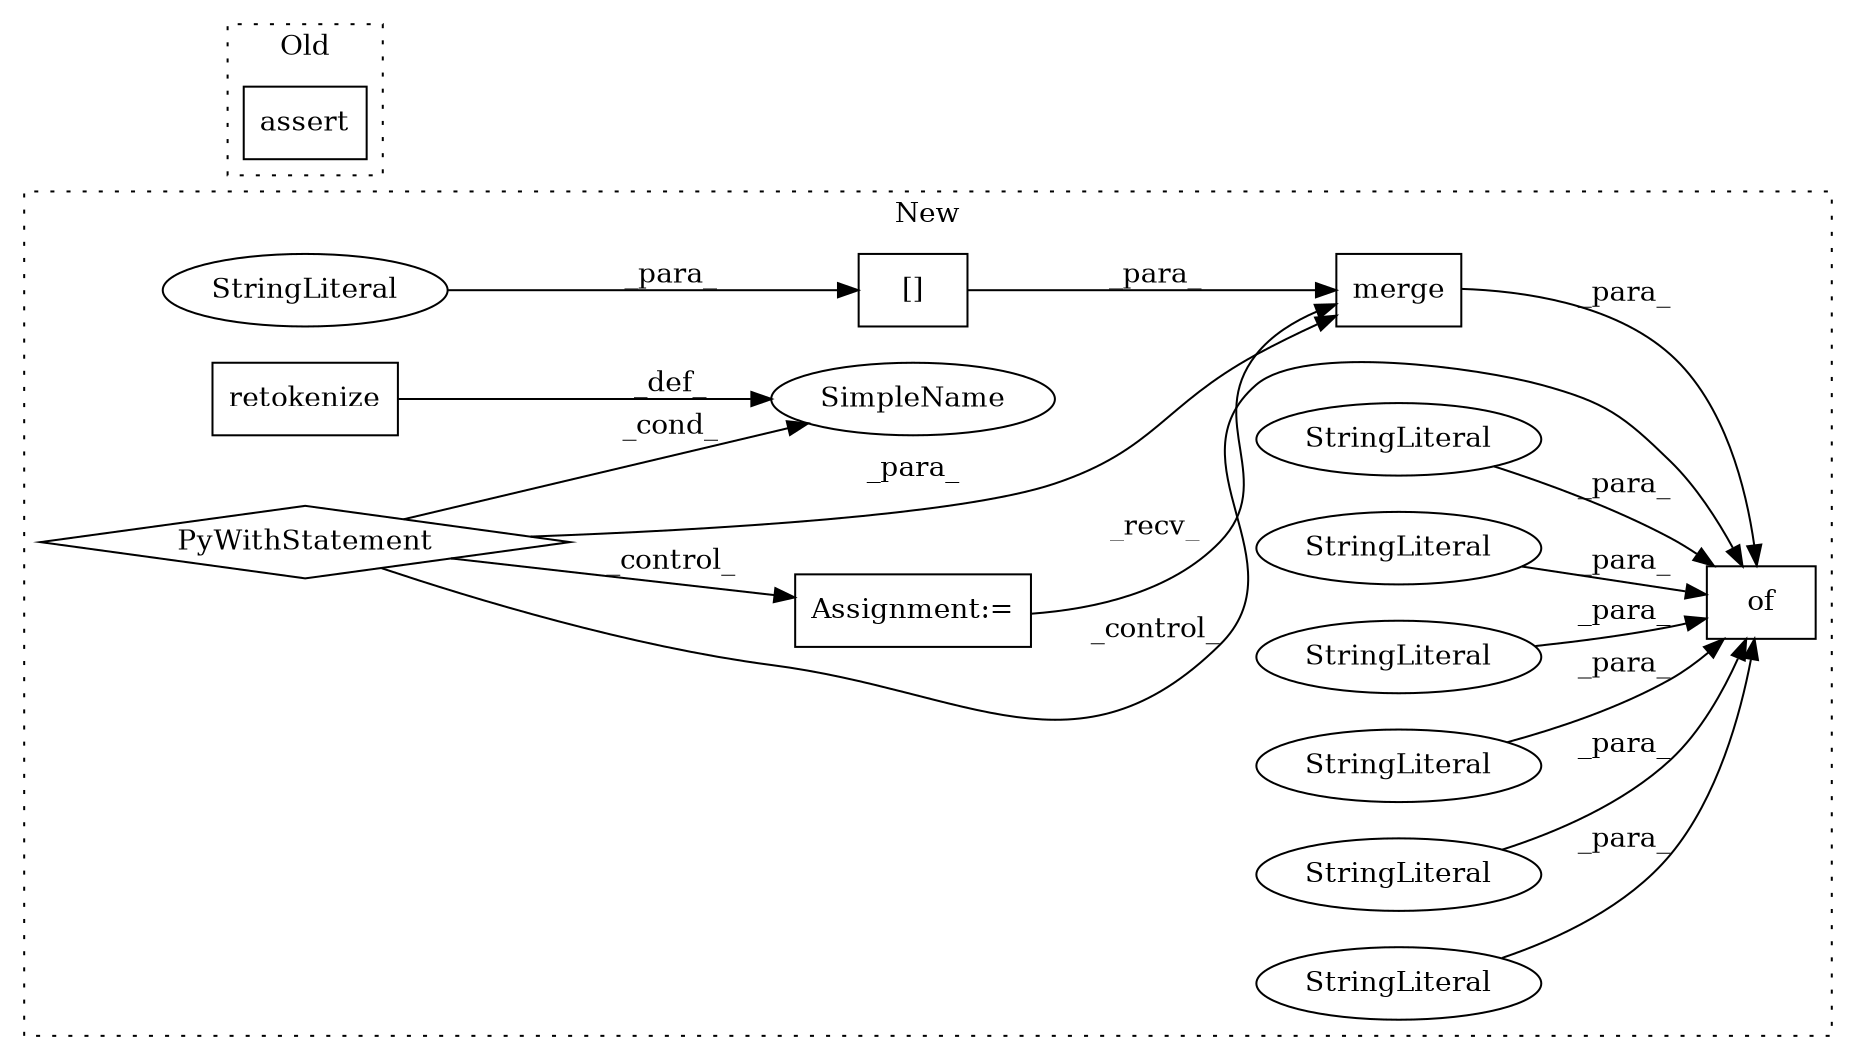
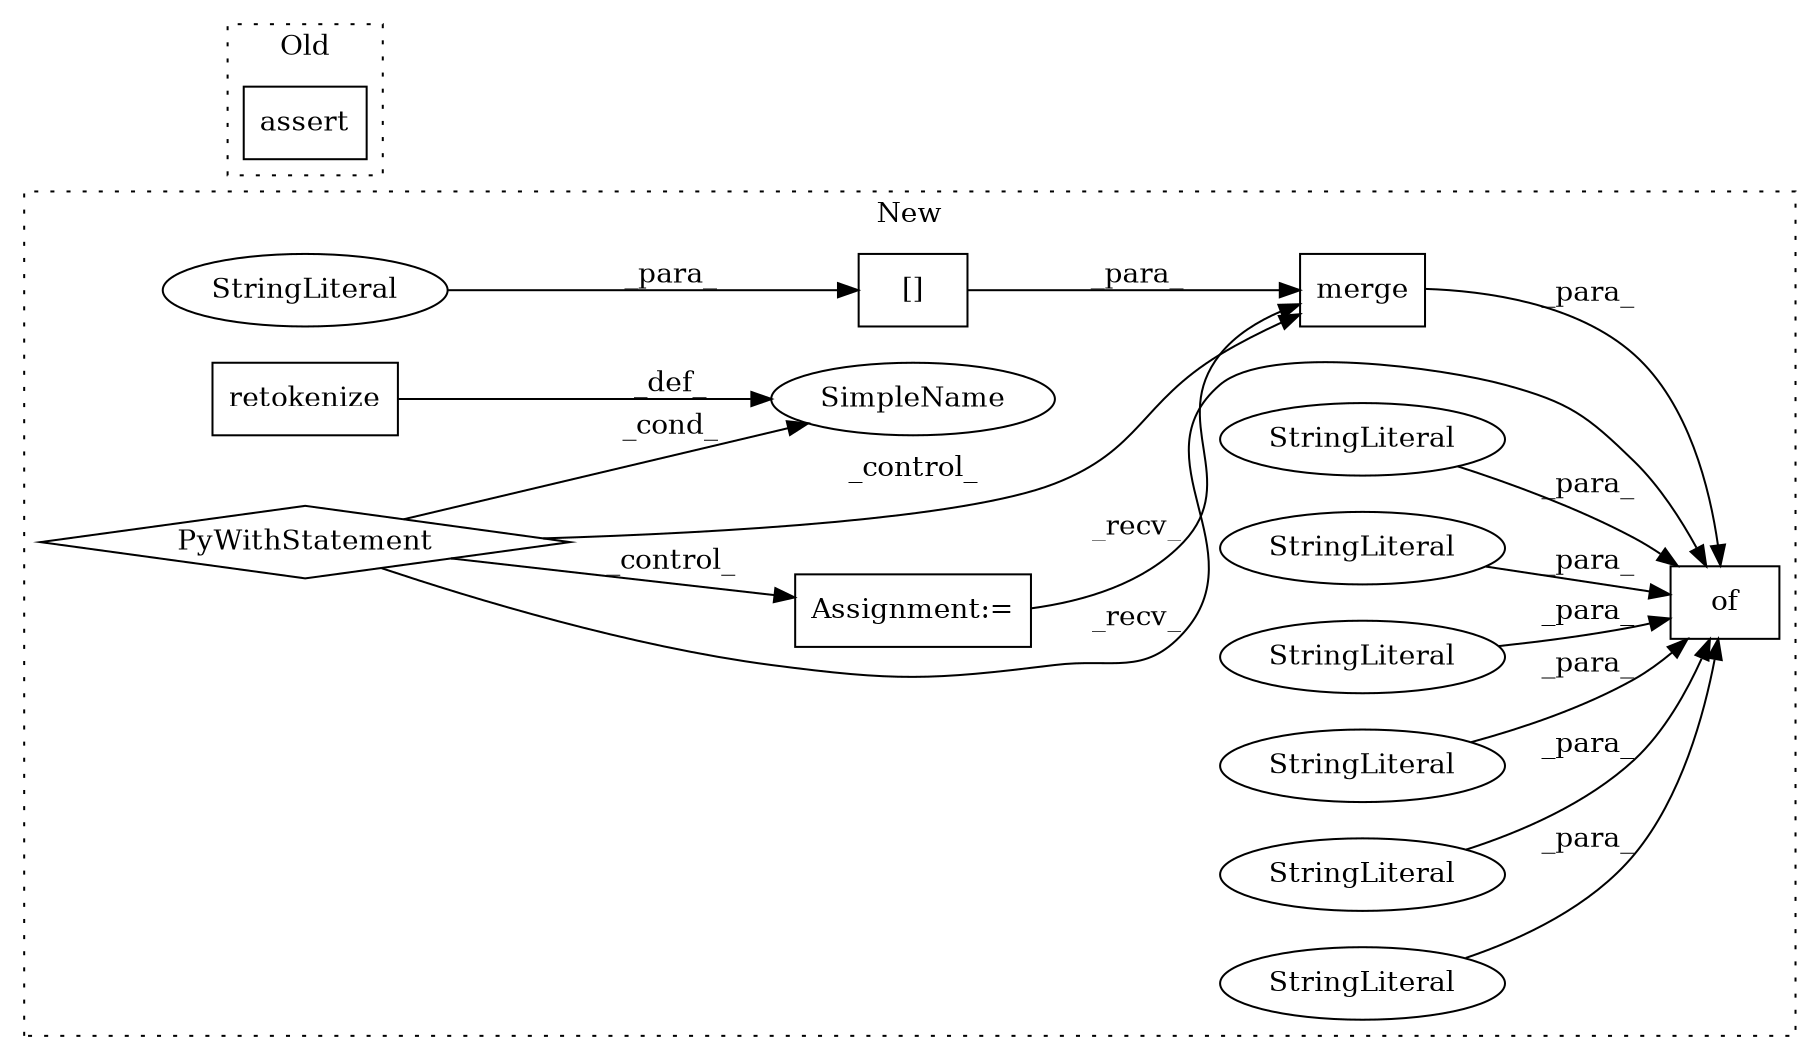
(913, 469) -> (913, 469)
(1155, 630) -> (1137, 618)
